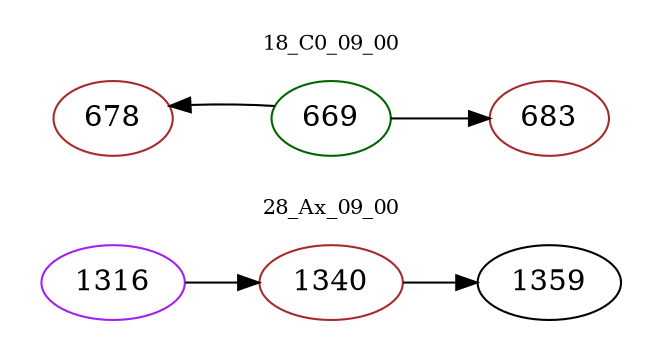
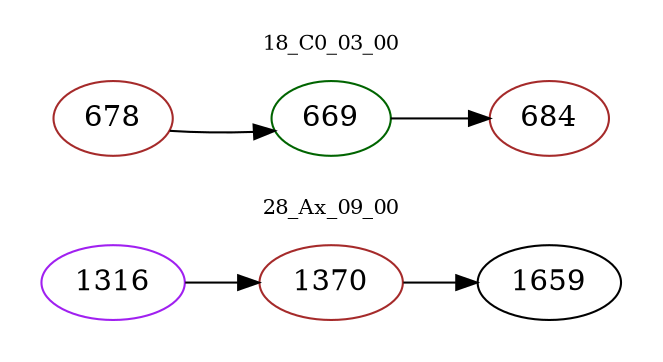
(331, 45) -> (331, 45)
(233, 104) -> (212, 132)
(549, 118) -> (549, 118)
(331, 283) -> (331, 283)
(549, 283) -> (549, 283)
